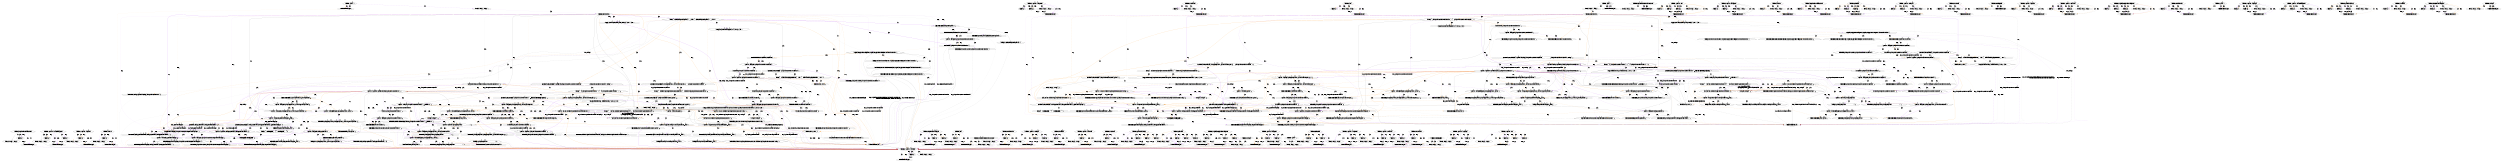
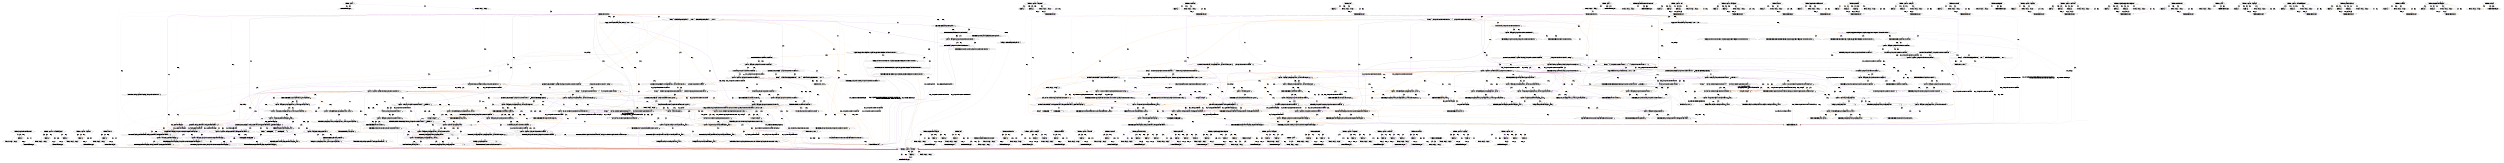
(1451, 26) -> none
(729, 29) -> none
(1993, 64) -> none
(604, 101) -> none
